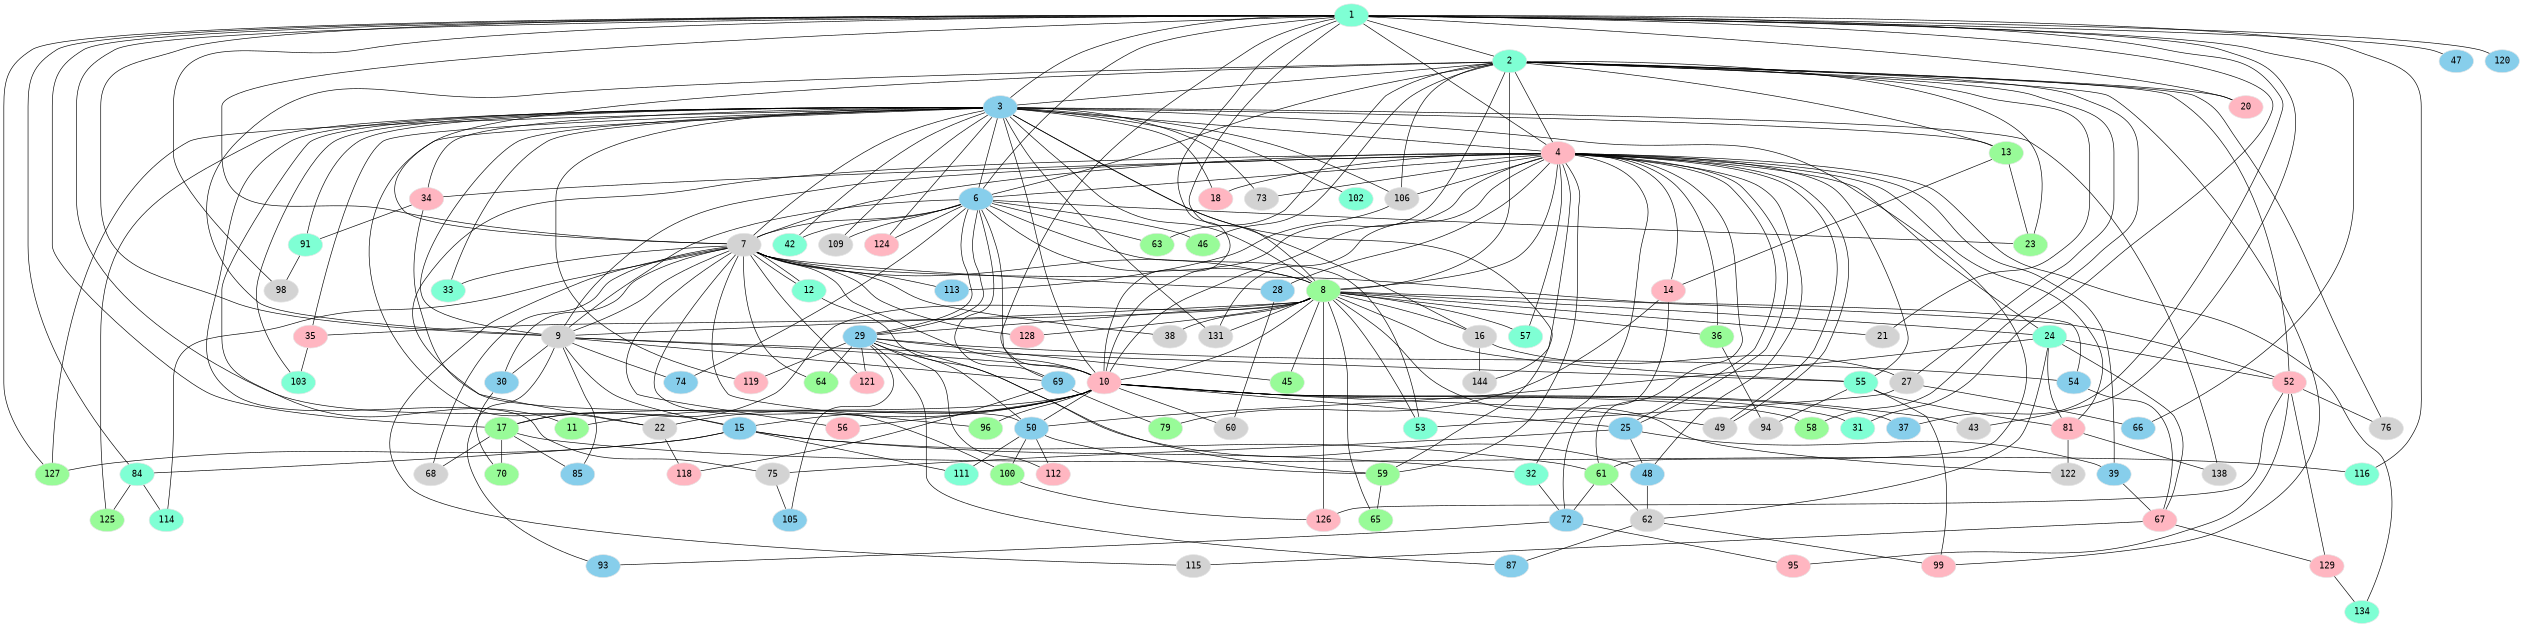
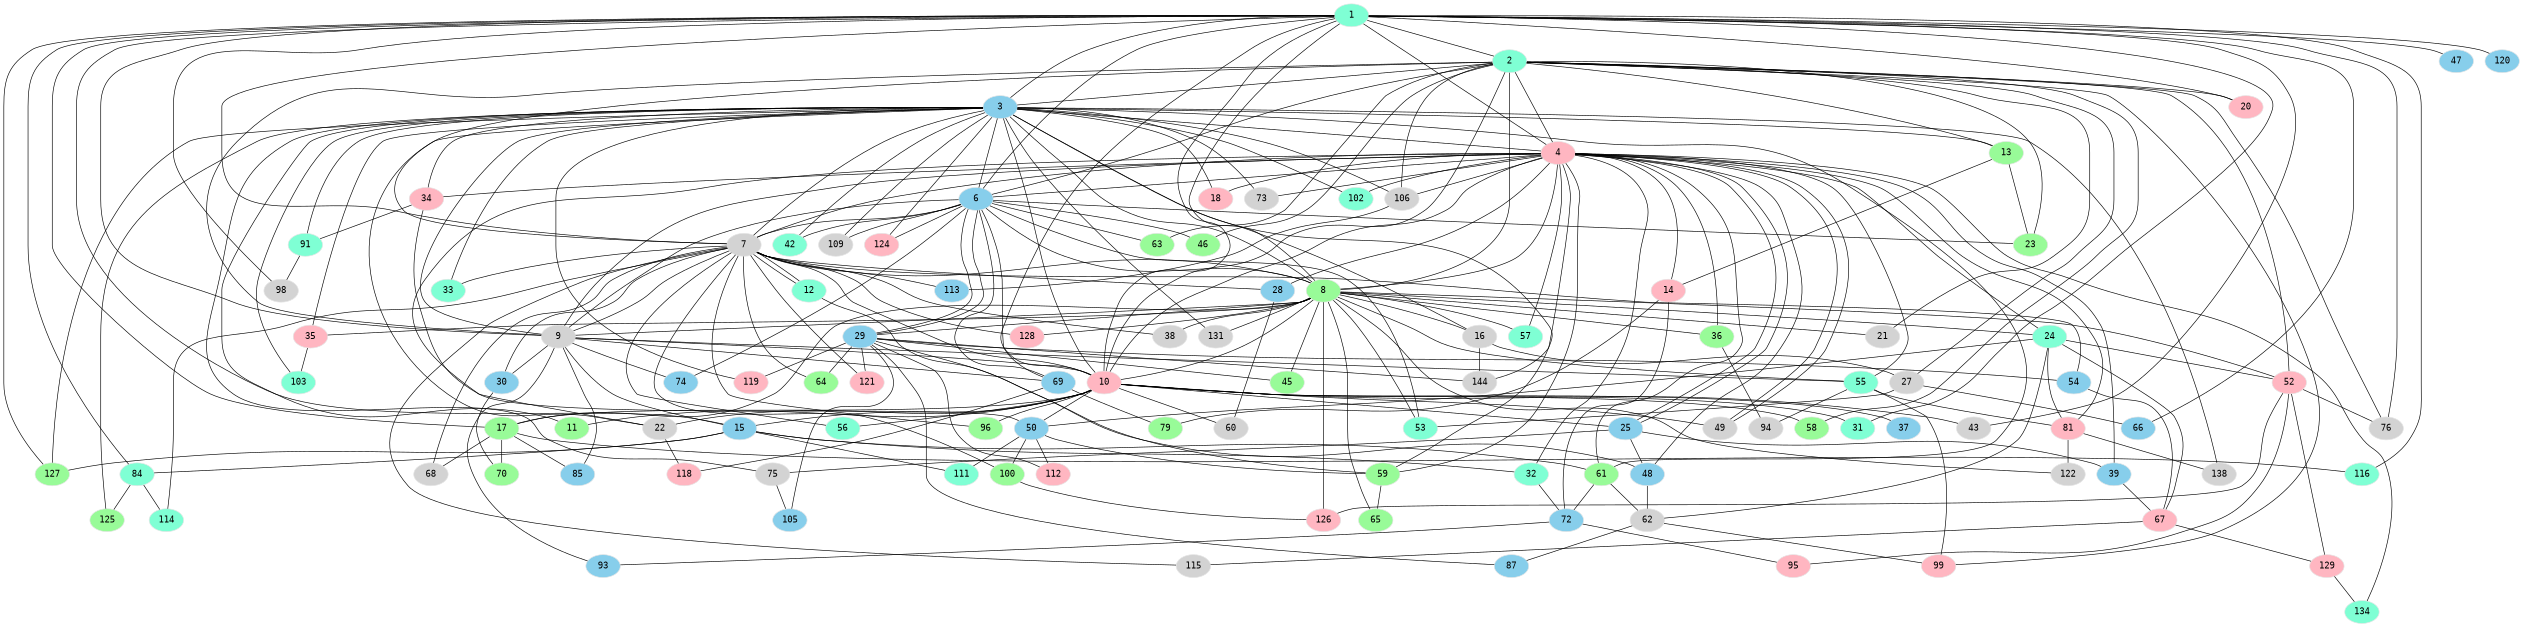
(2101, 40) -> (2223, 39)
(1374, 232) -> (1454, 169)
(954, 368) -> (1272, 367)
(843, 428) -> (843, 428)
